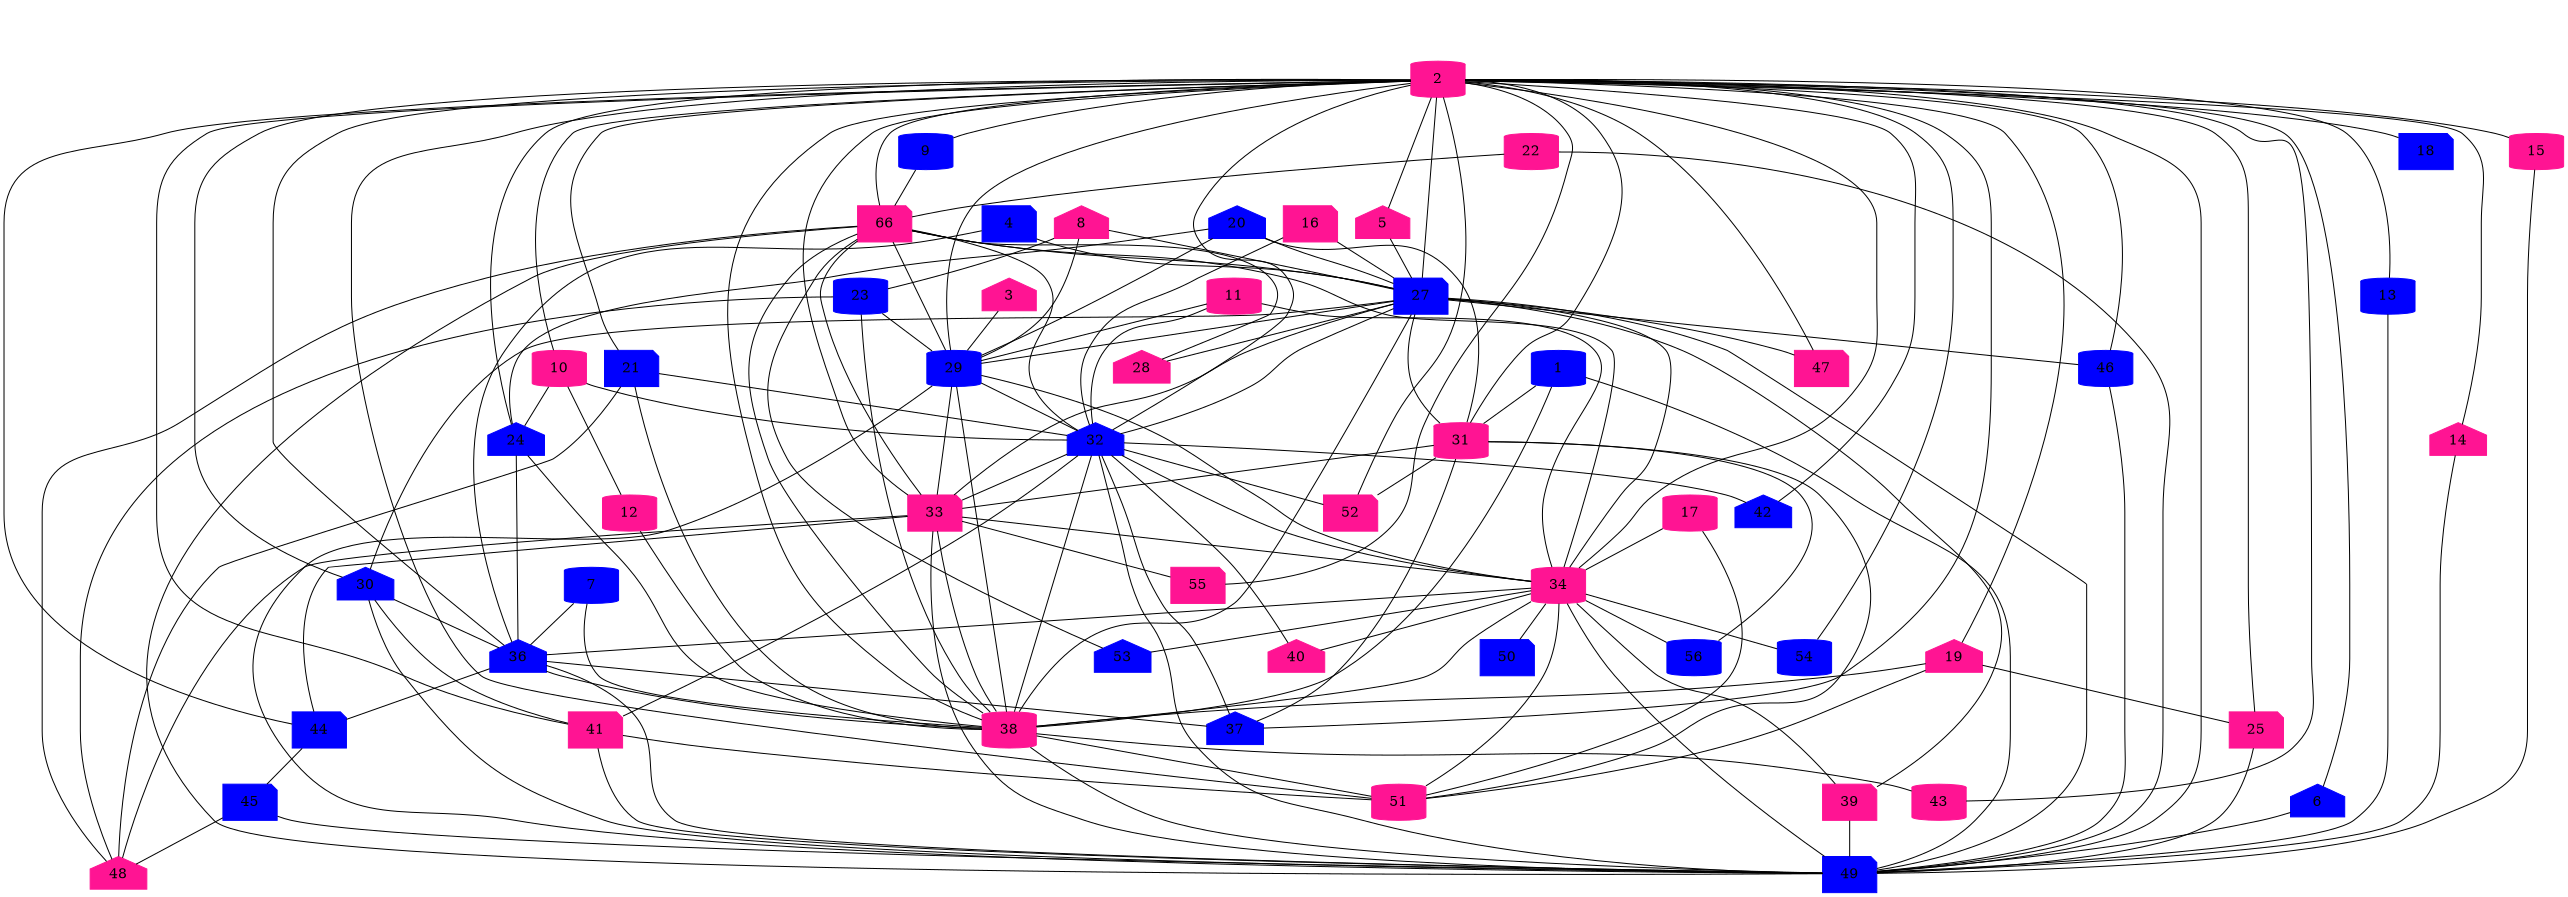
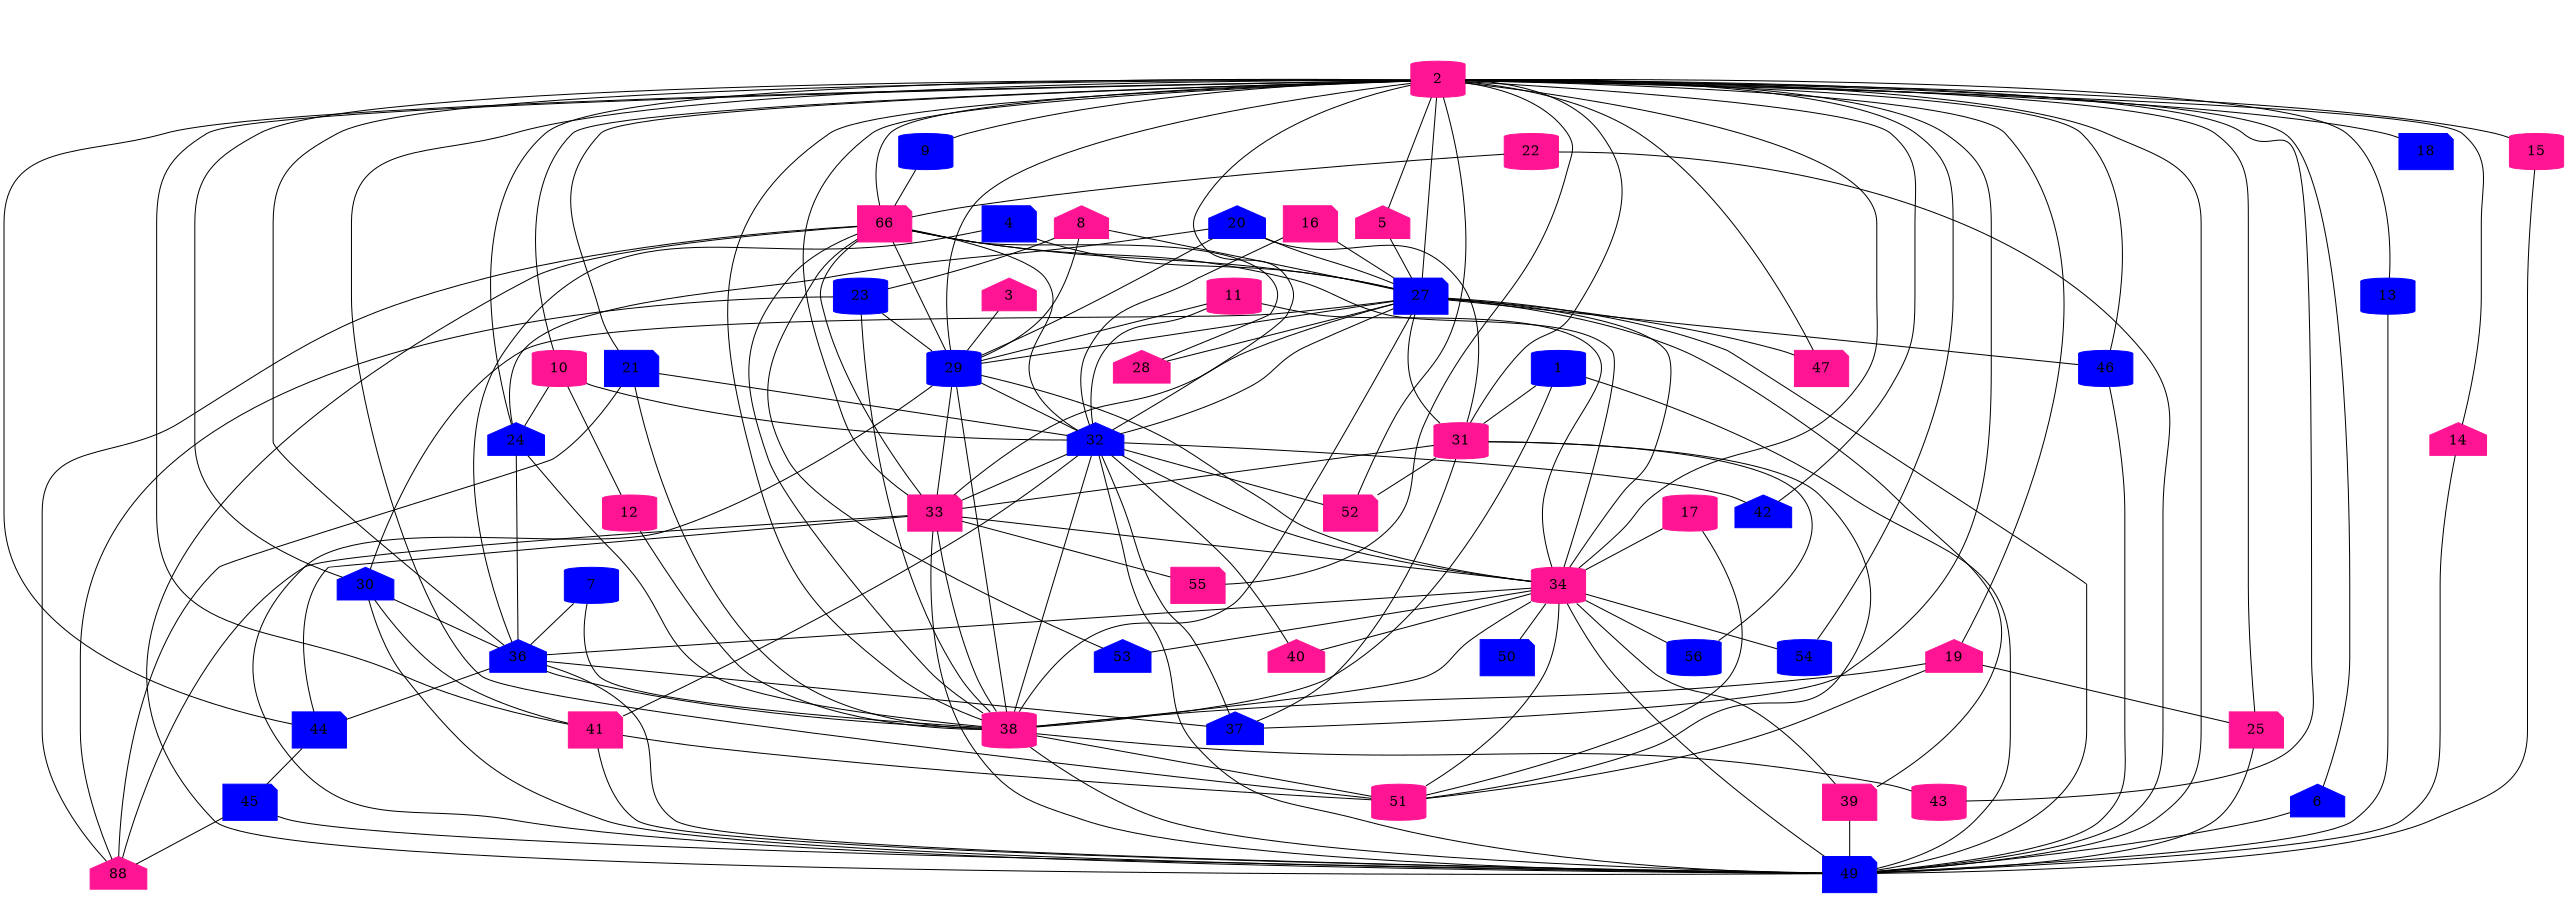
(118, 875) -> (118, 875)
